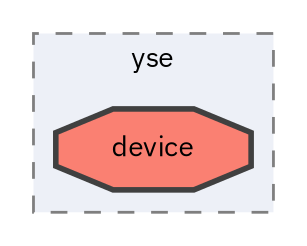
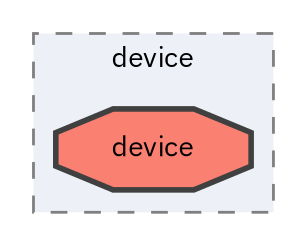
(153, 60) -> (153, 60)
